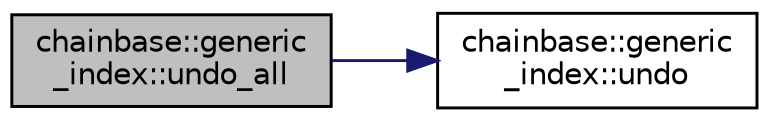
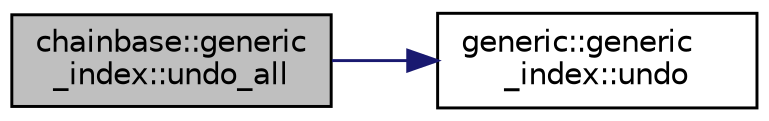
(597, 61) -> (597, 61)
